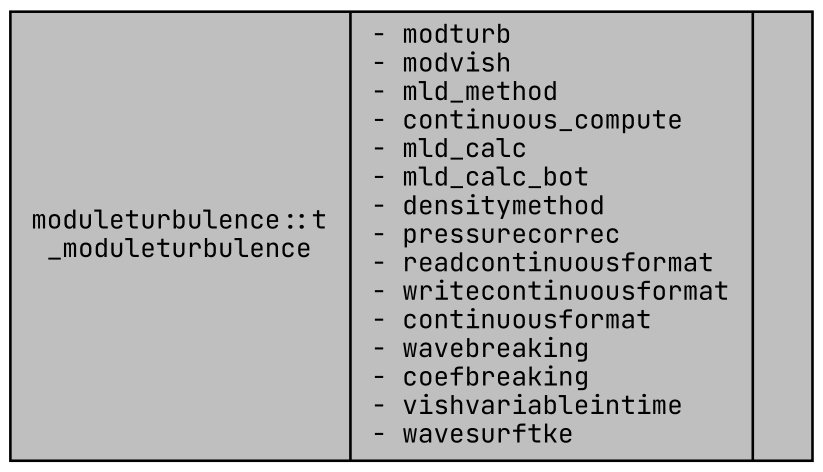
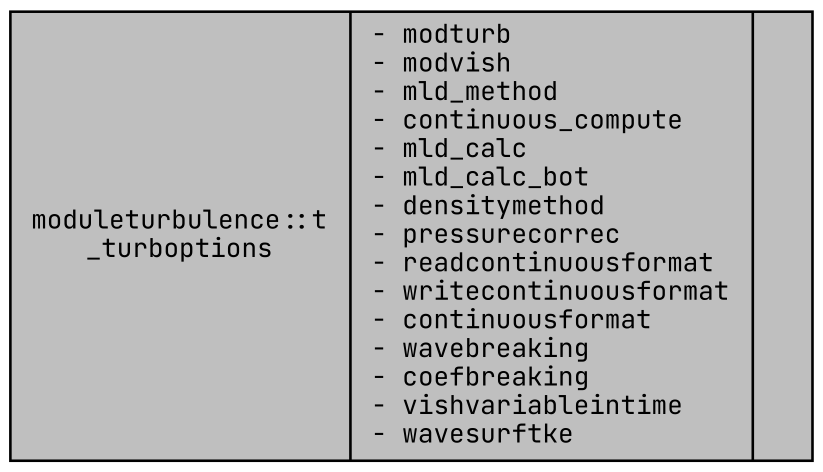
(180, 249) -> (180, 249)
